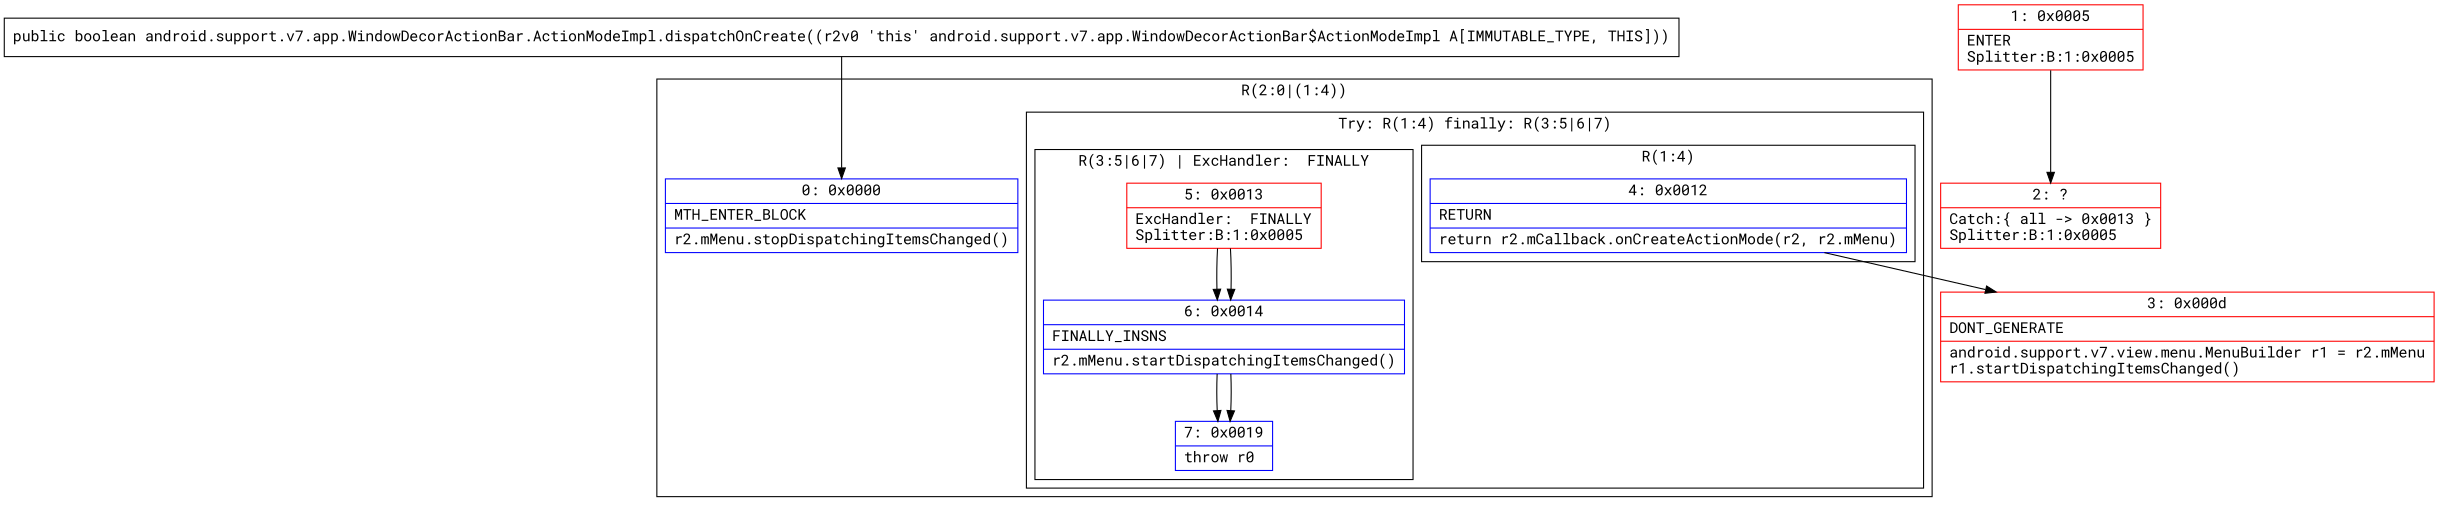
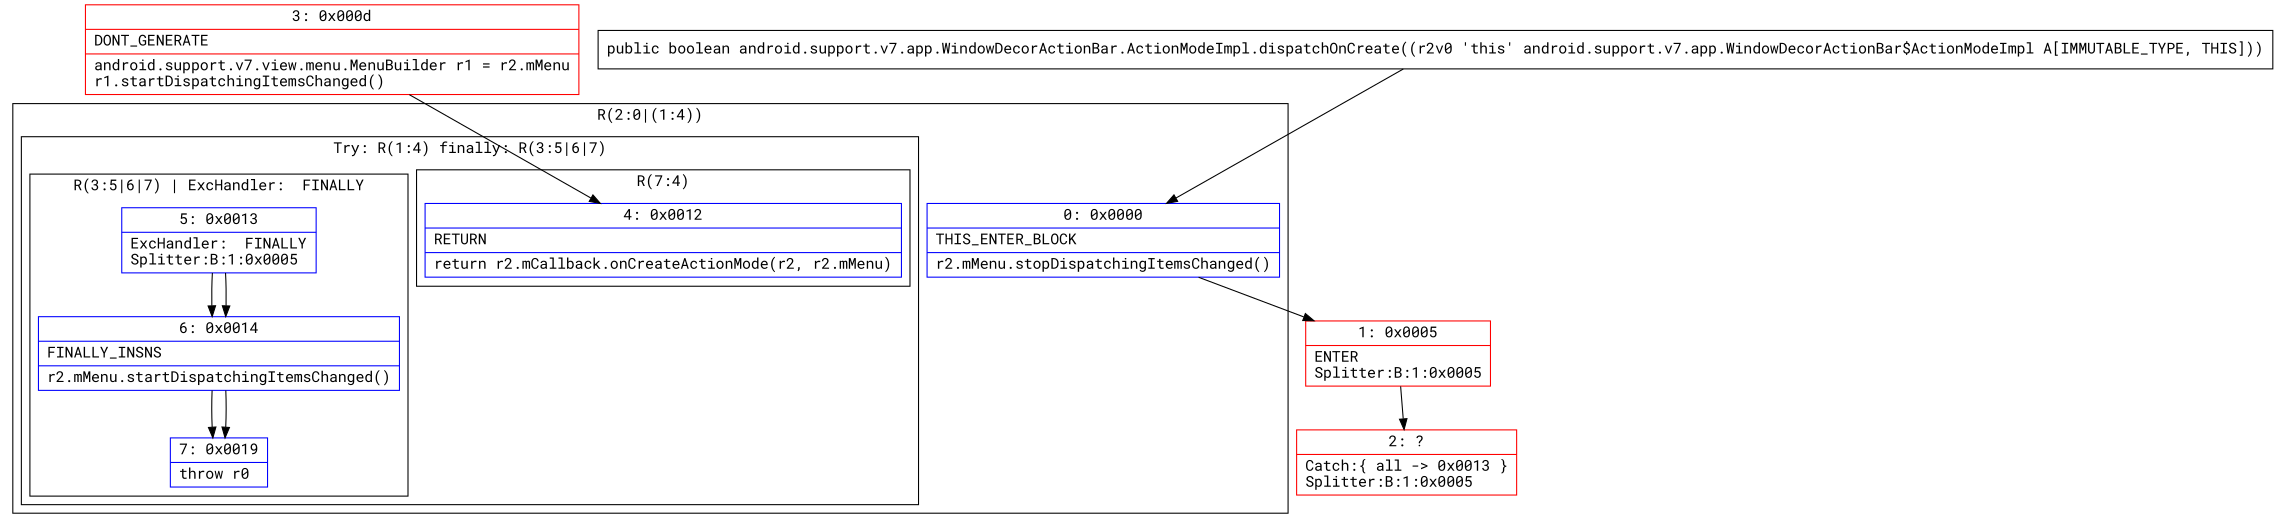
(1668, 158) -> (663, 182)
(740, 215) -> (1007, 240)
(1224, 216) -> (219, 240)
(1905, 271) -> (500, 146)
none -> (1251, 297)
